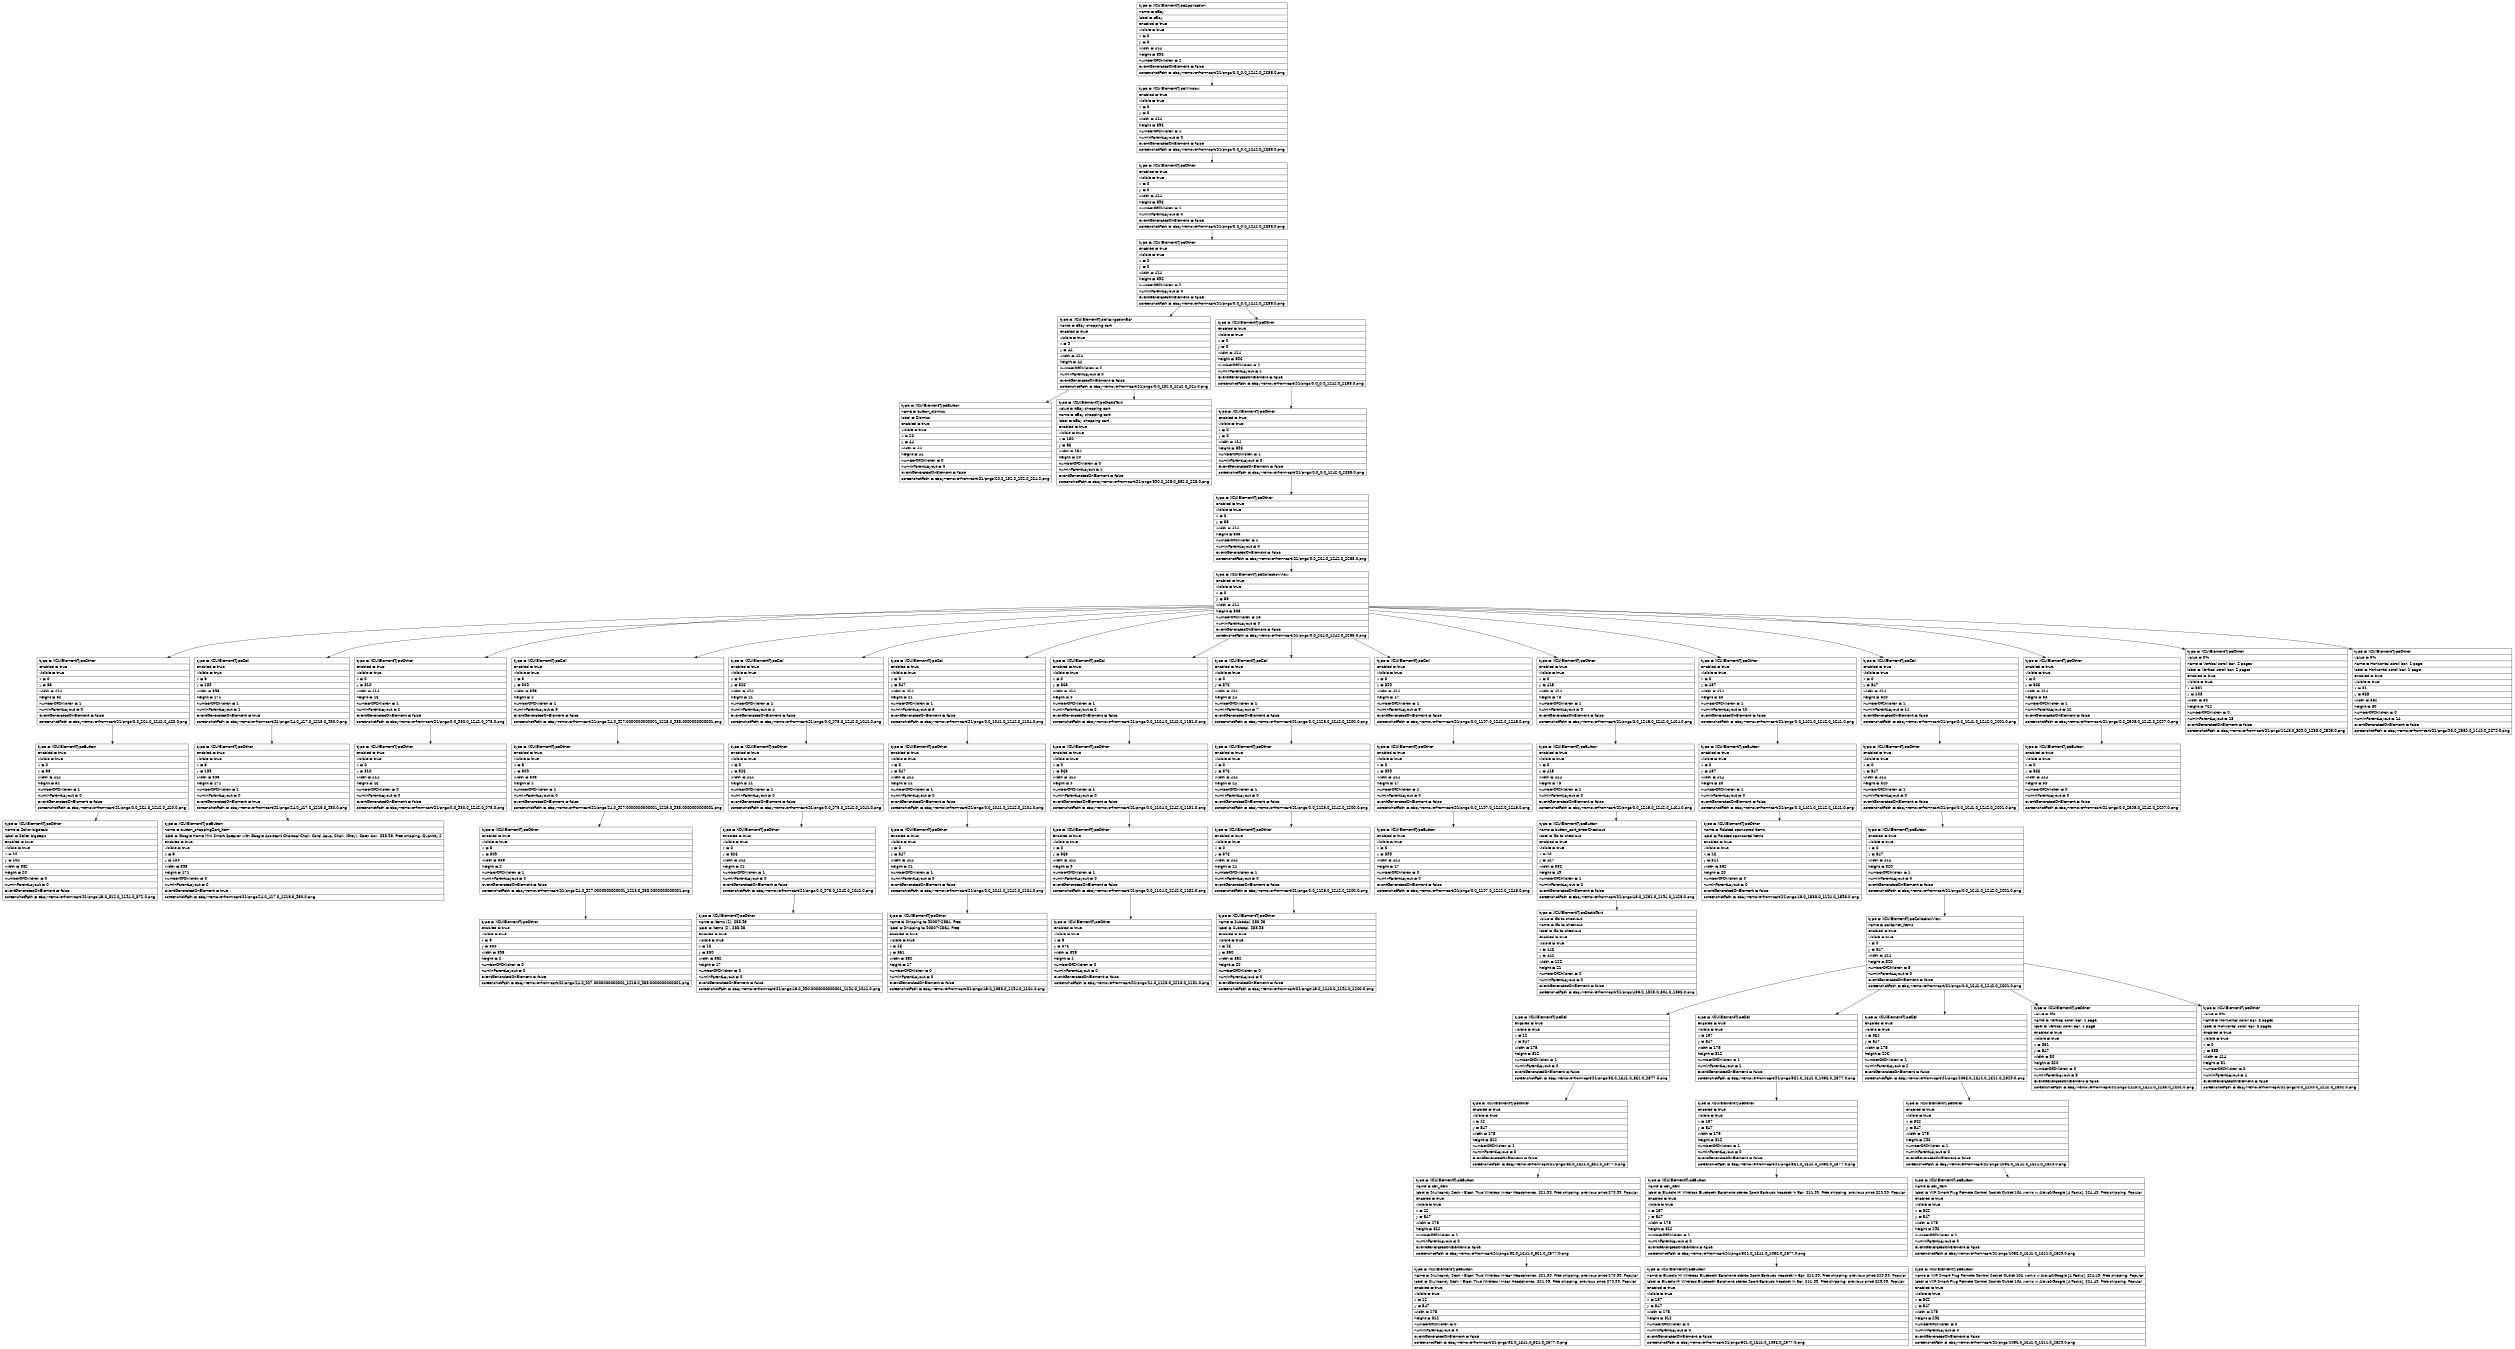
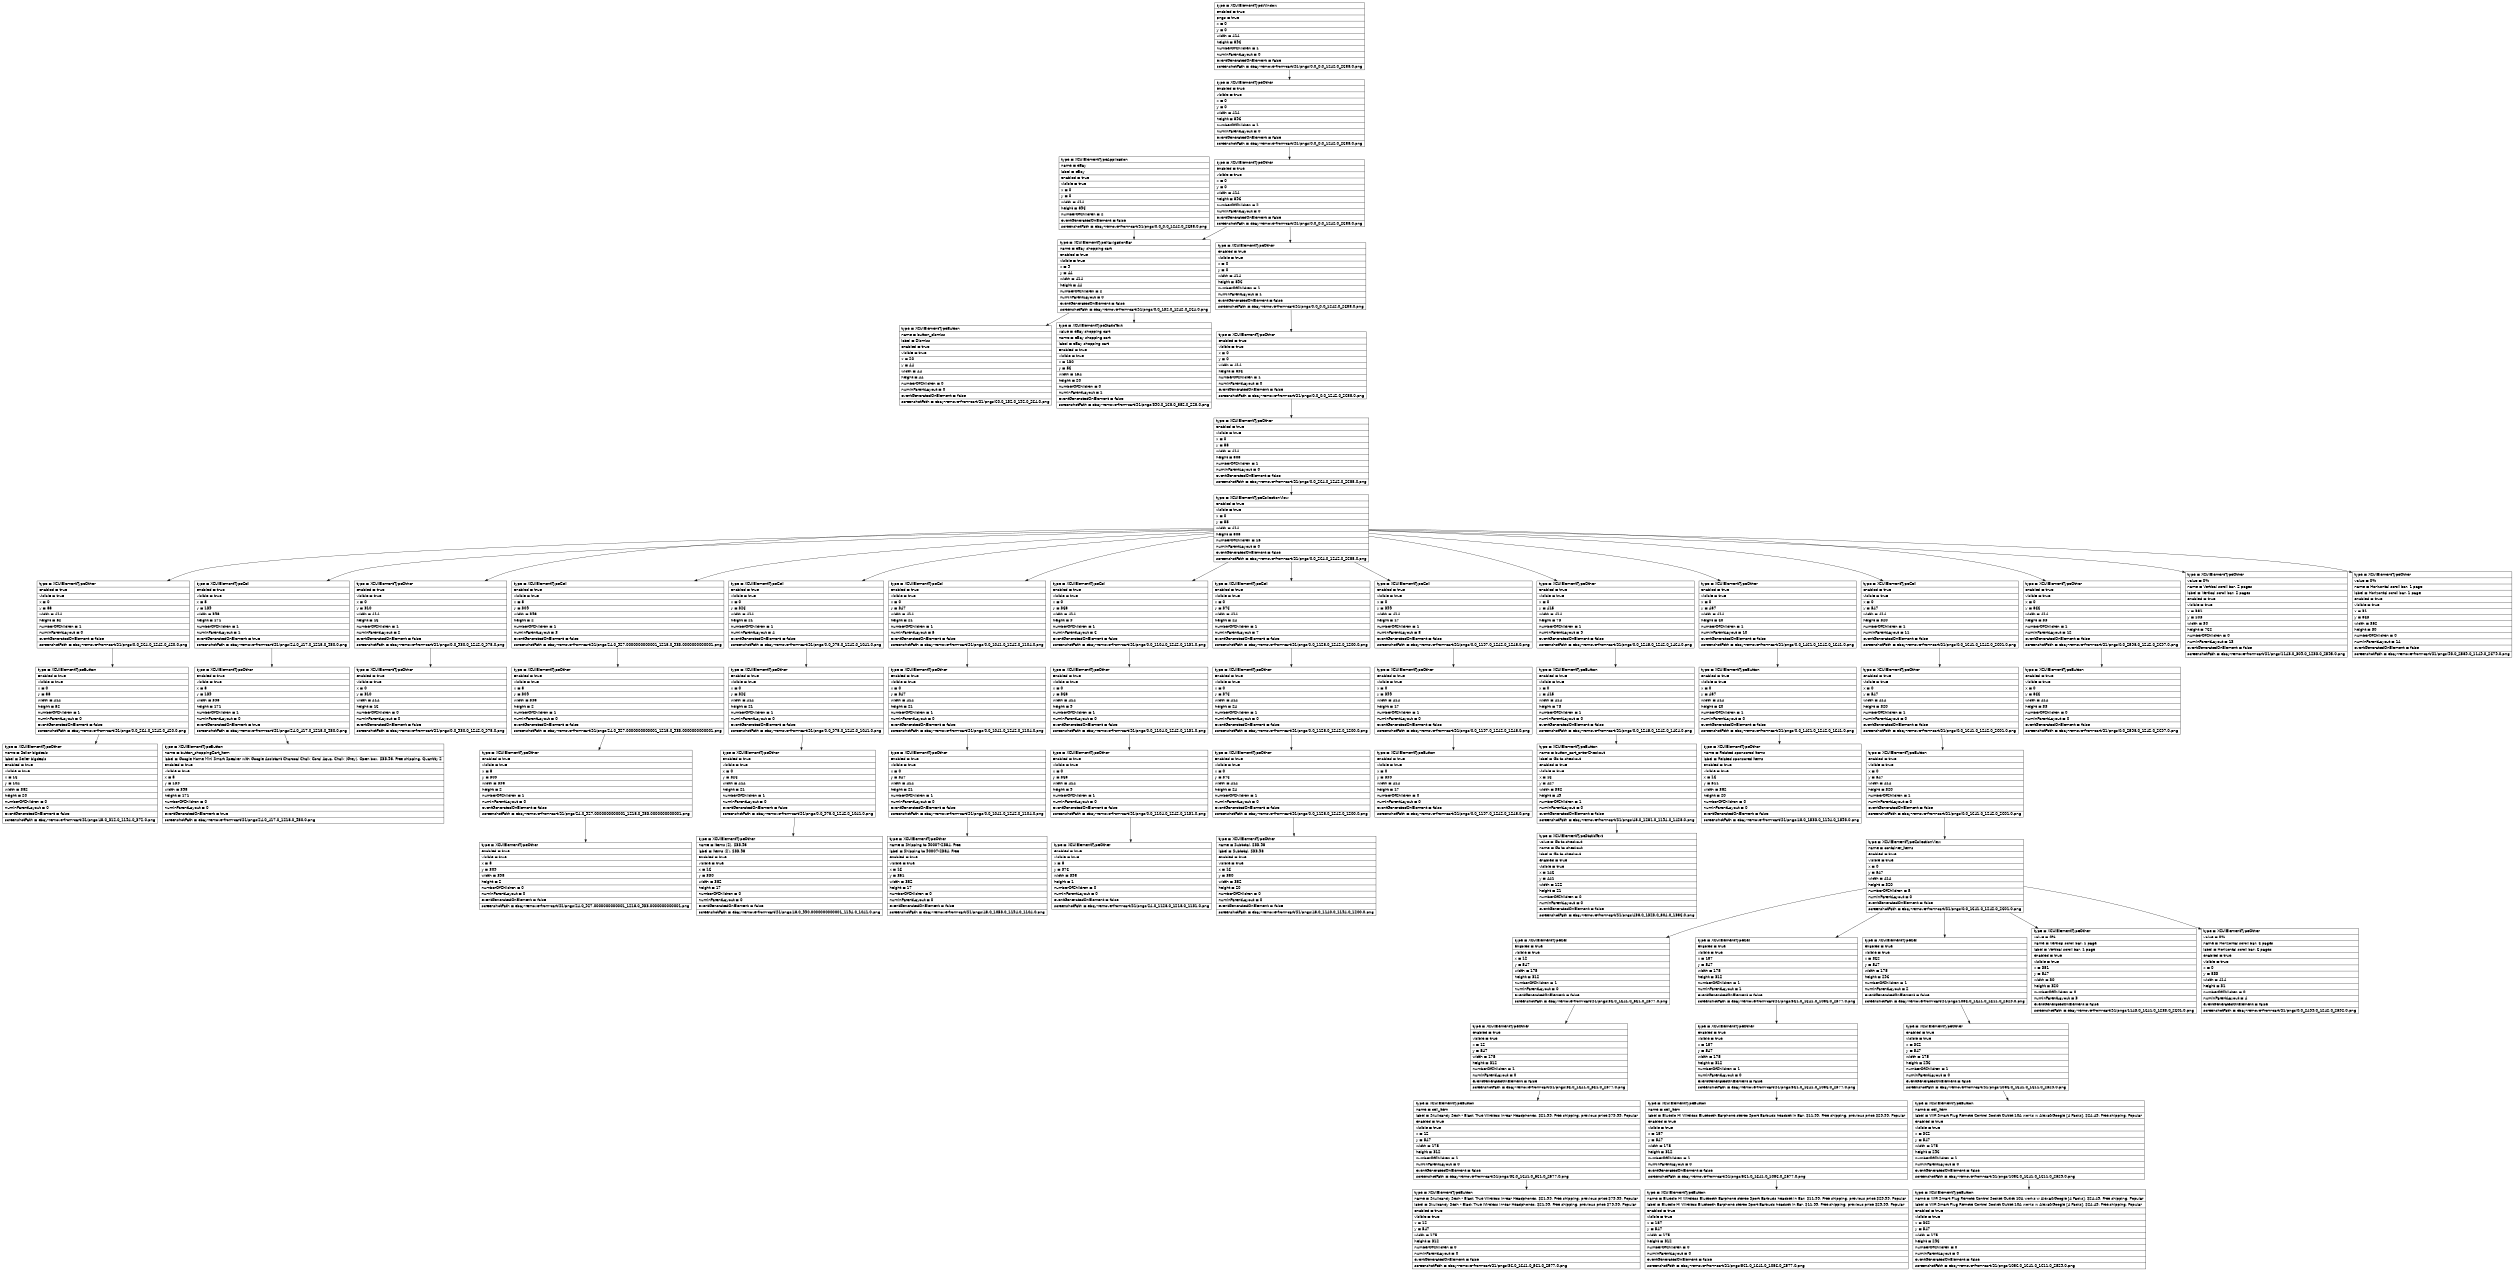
(1212, 79) -> (1134, 233)
(1152, 101) -> (1228, 18)
